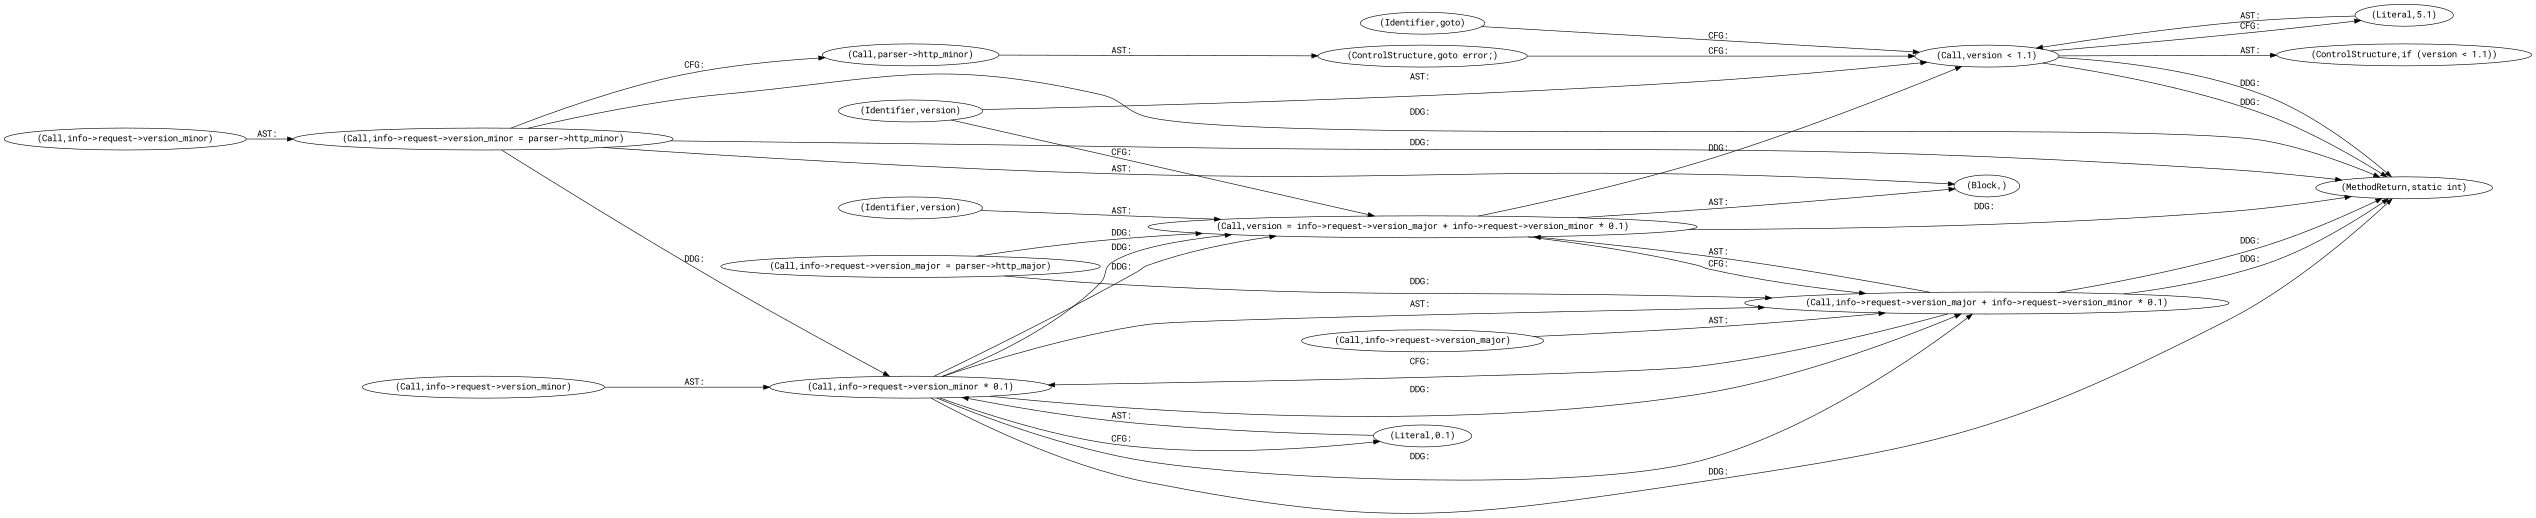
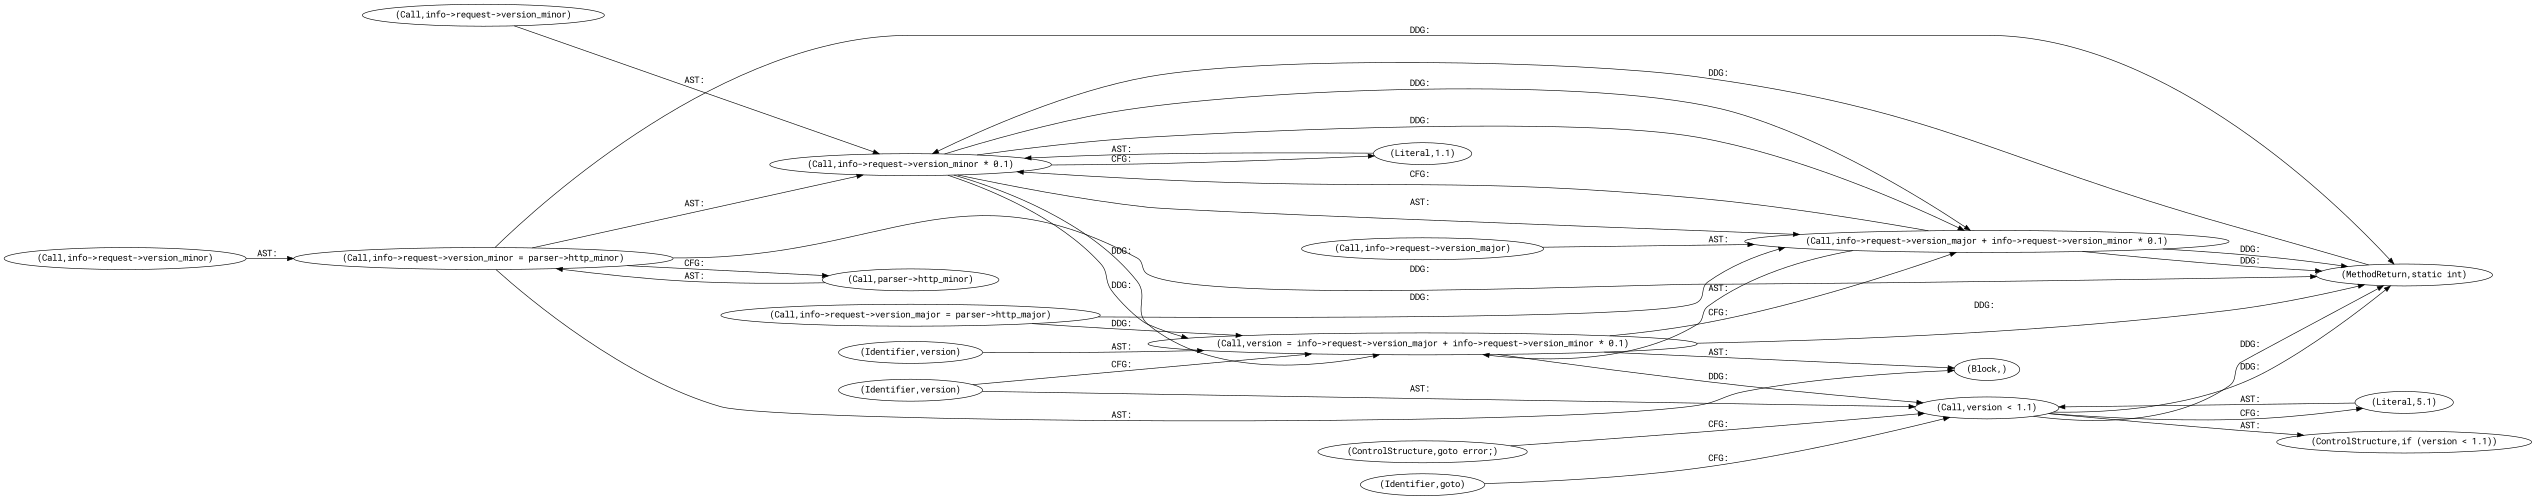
(1155, 55) -> (694, 282)
(697, 259) -> (697, 204)
(1423, 436) -> (1423, 154)
(1682, 484) -> (1660, 73)
